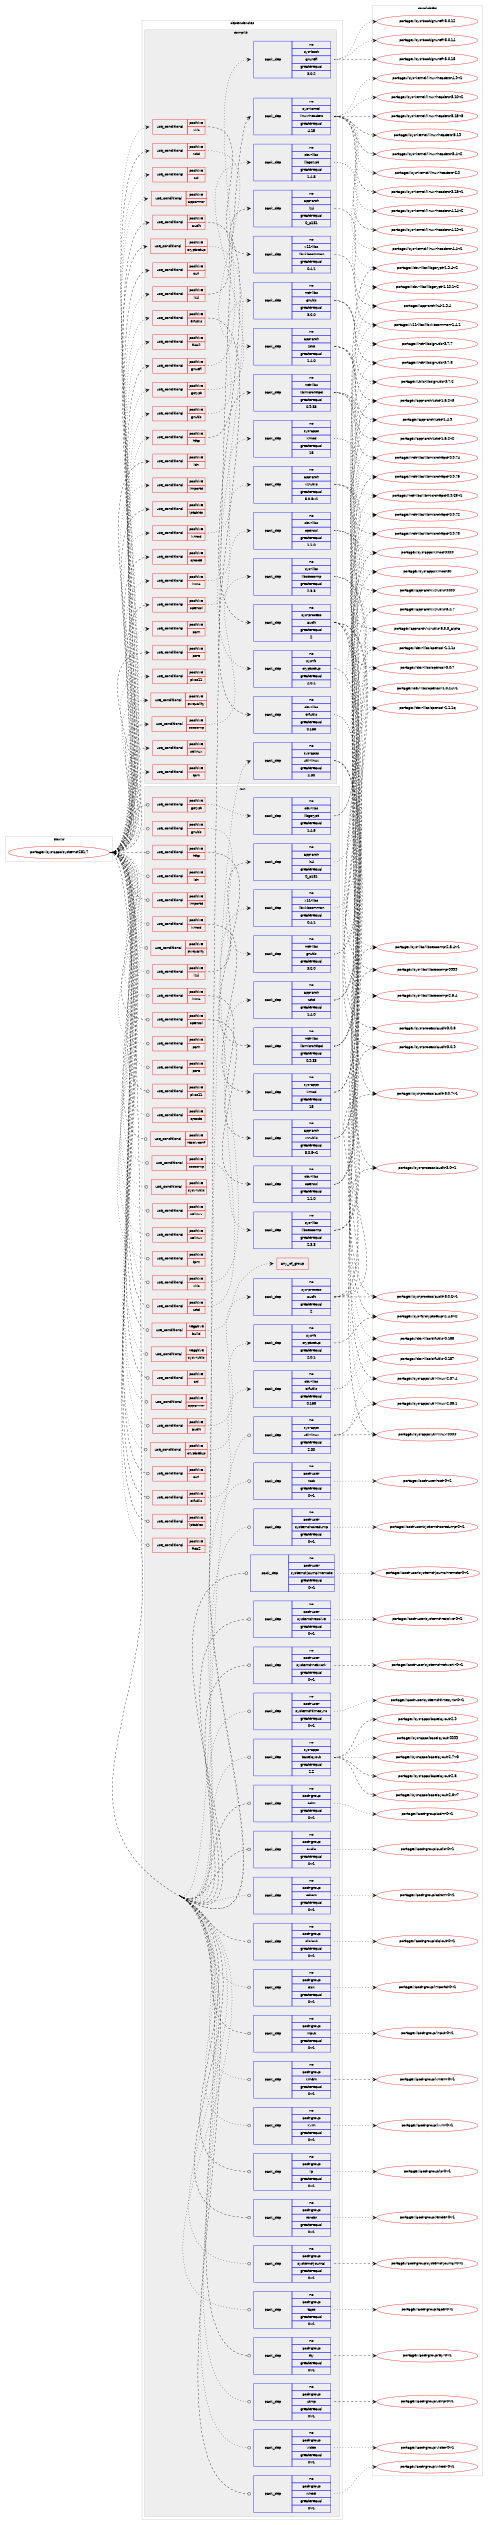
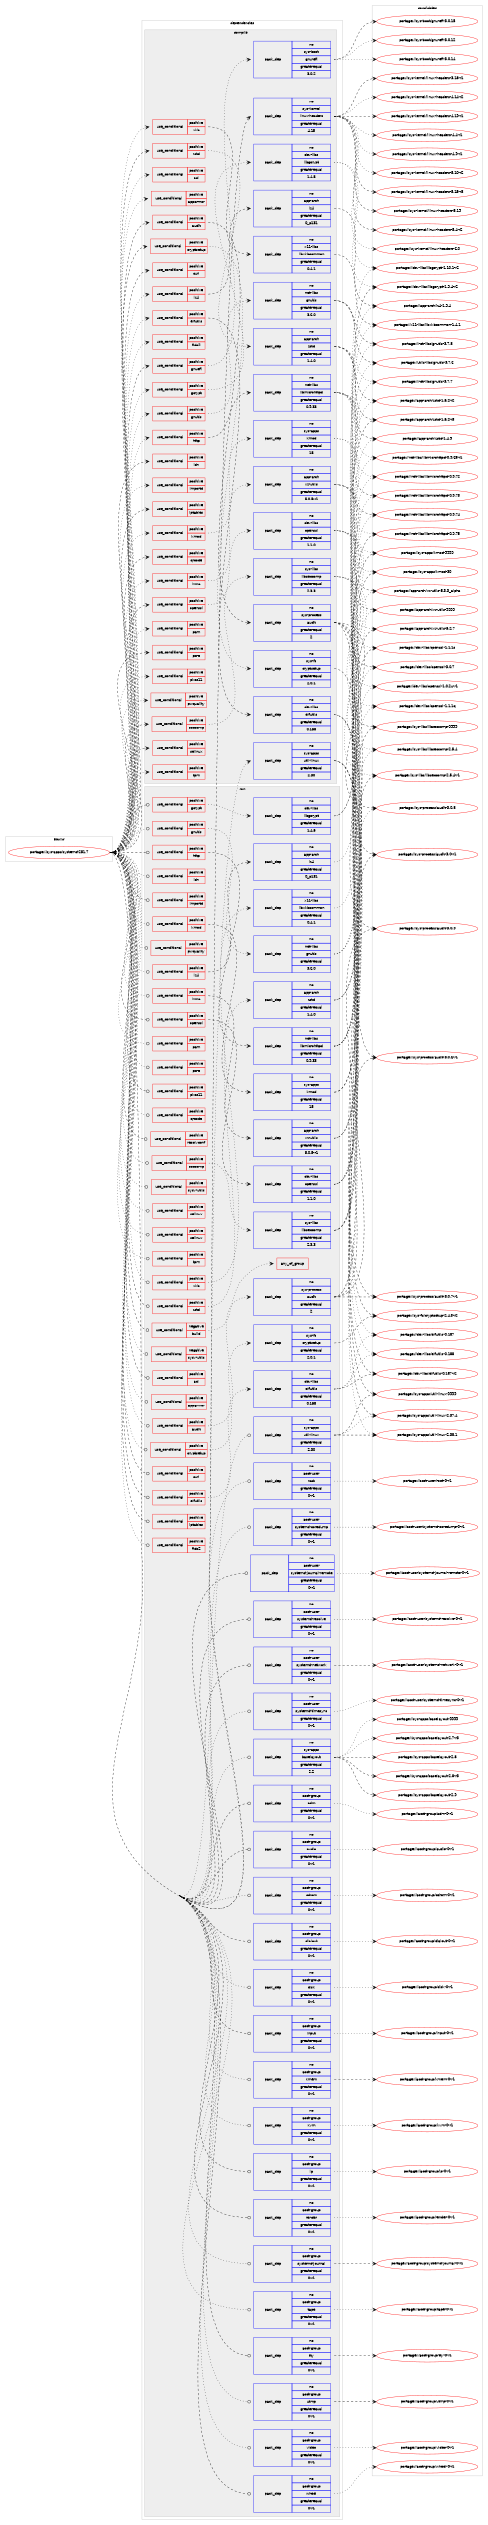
none -> (427, 1374)
(427, 1795) -> (427, 1776)
(427, 1987) -> (427, 1987)
